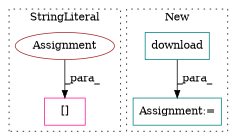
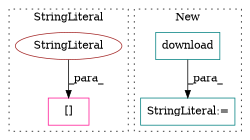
(65, 46) -> (69, 46)
(177, 112) -> (188, 112)
